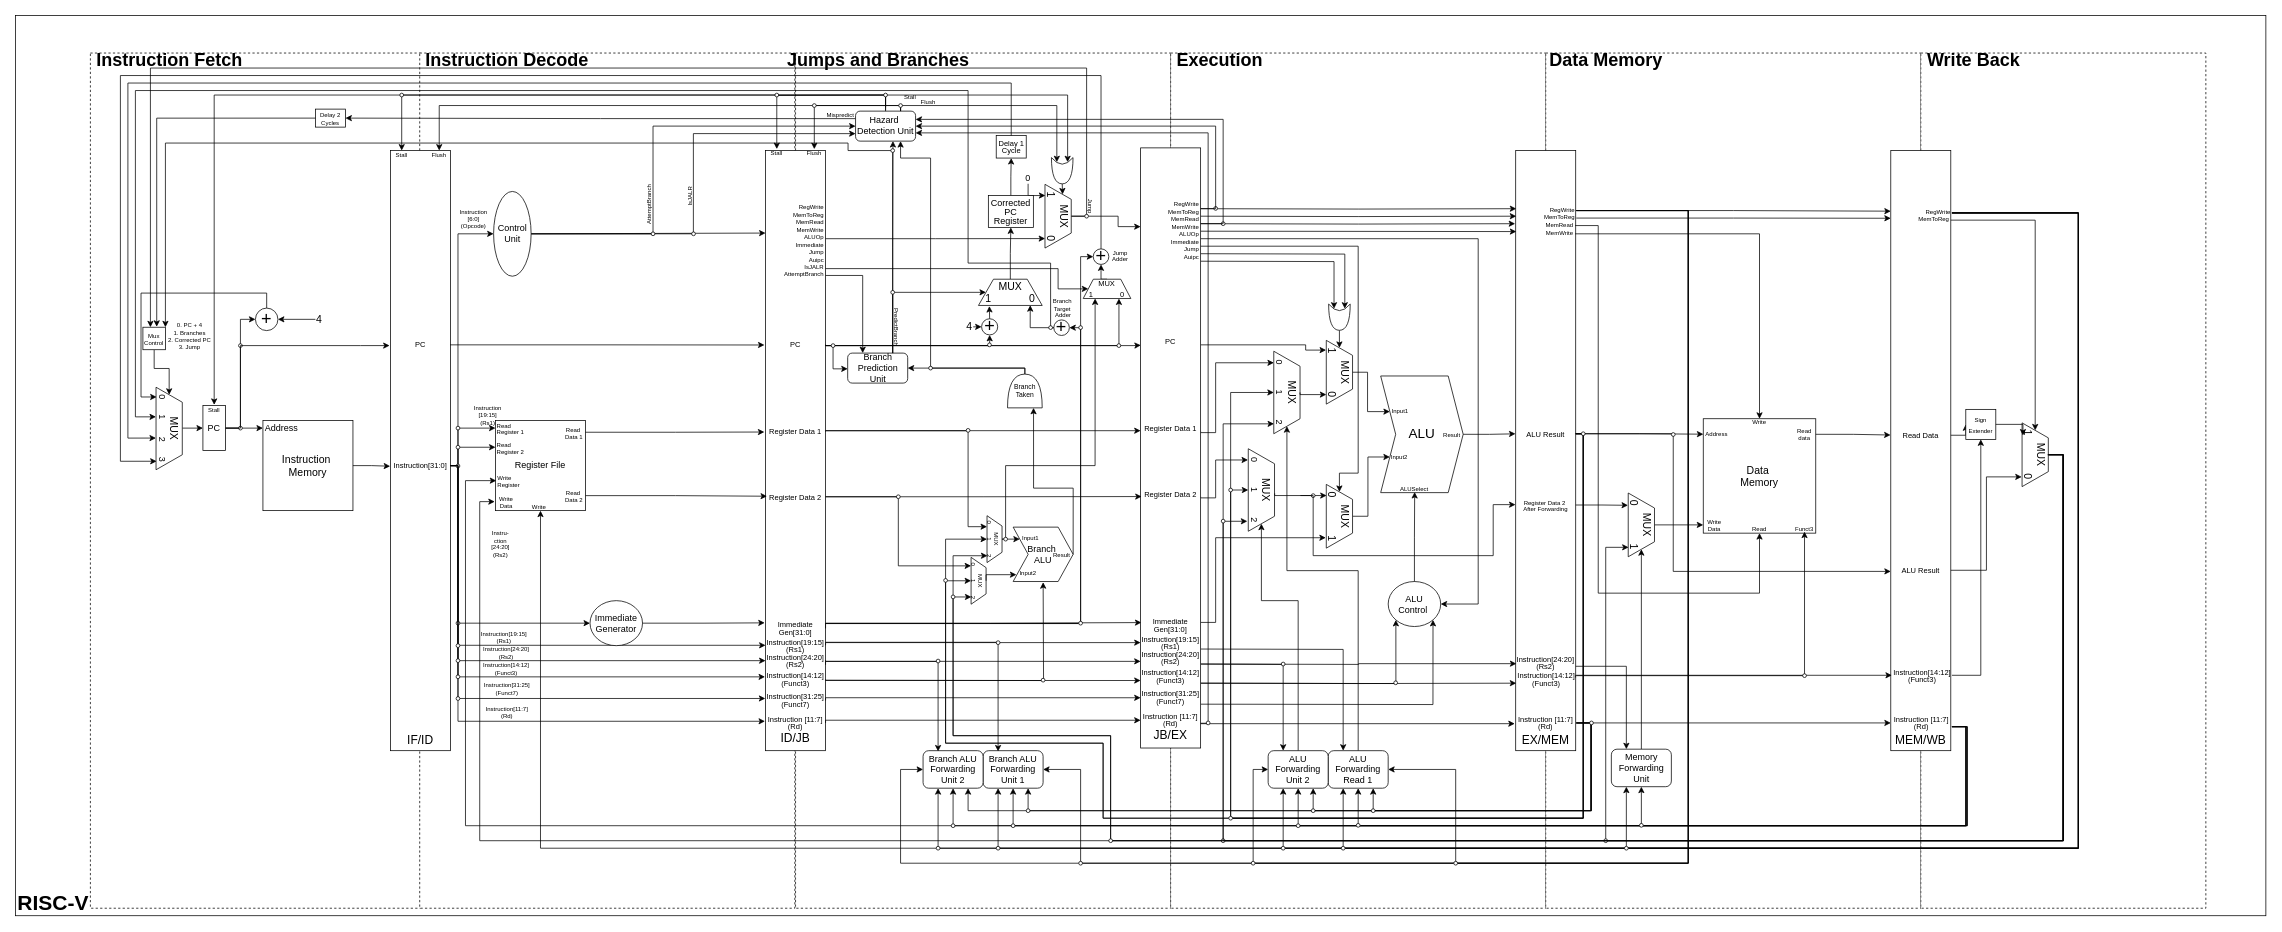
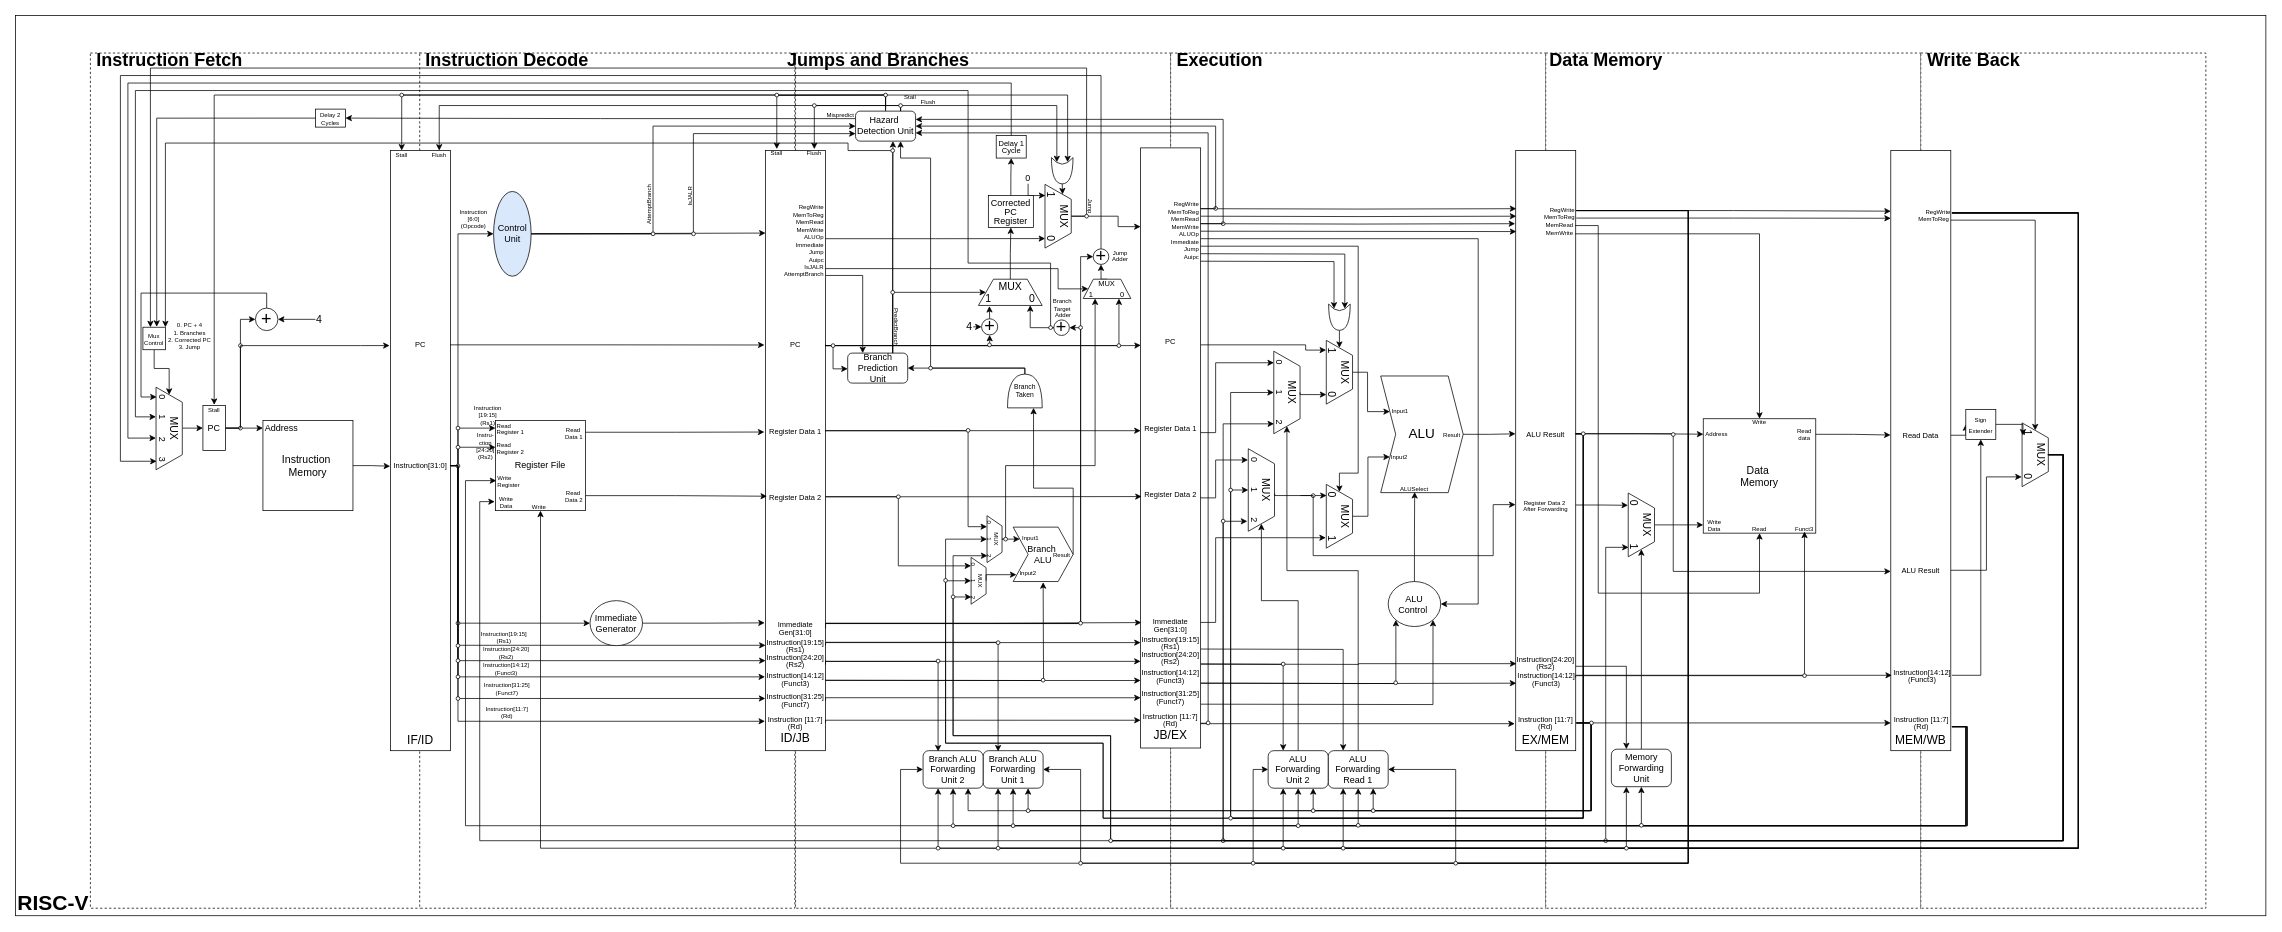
(512, 234) -> (512, 234)
(501, 547) -> (486, 450)
